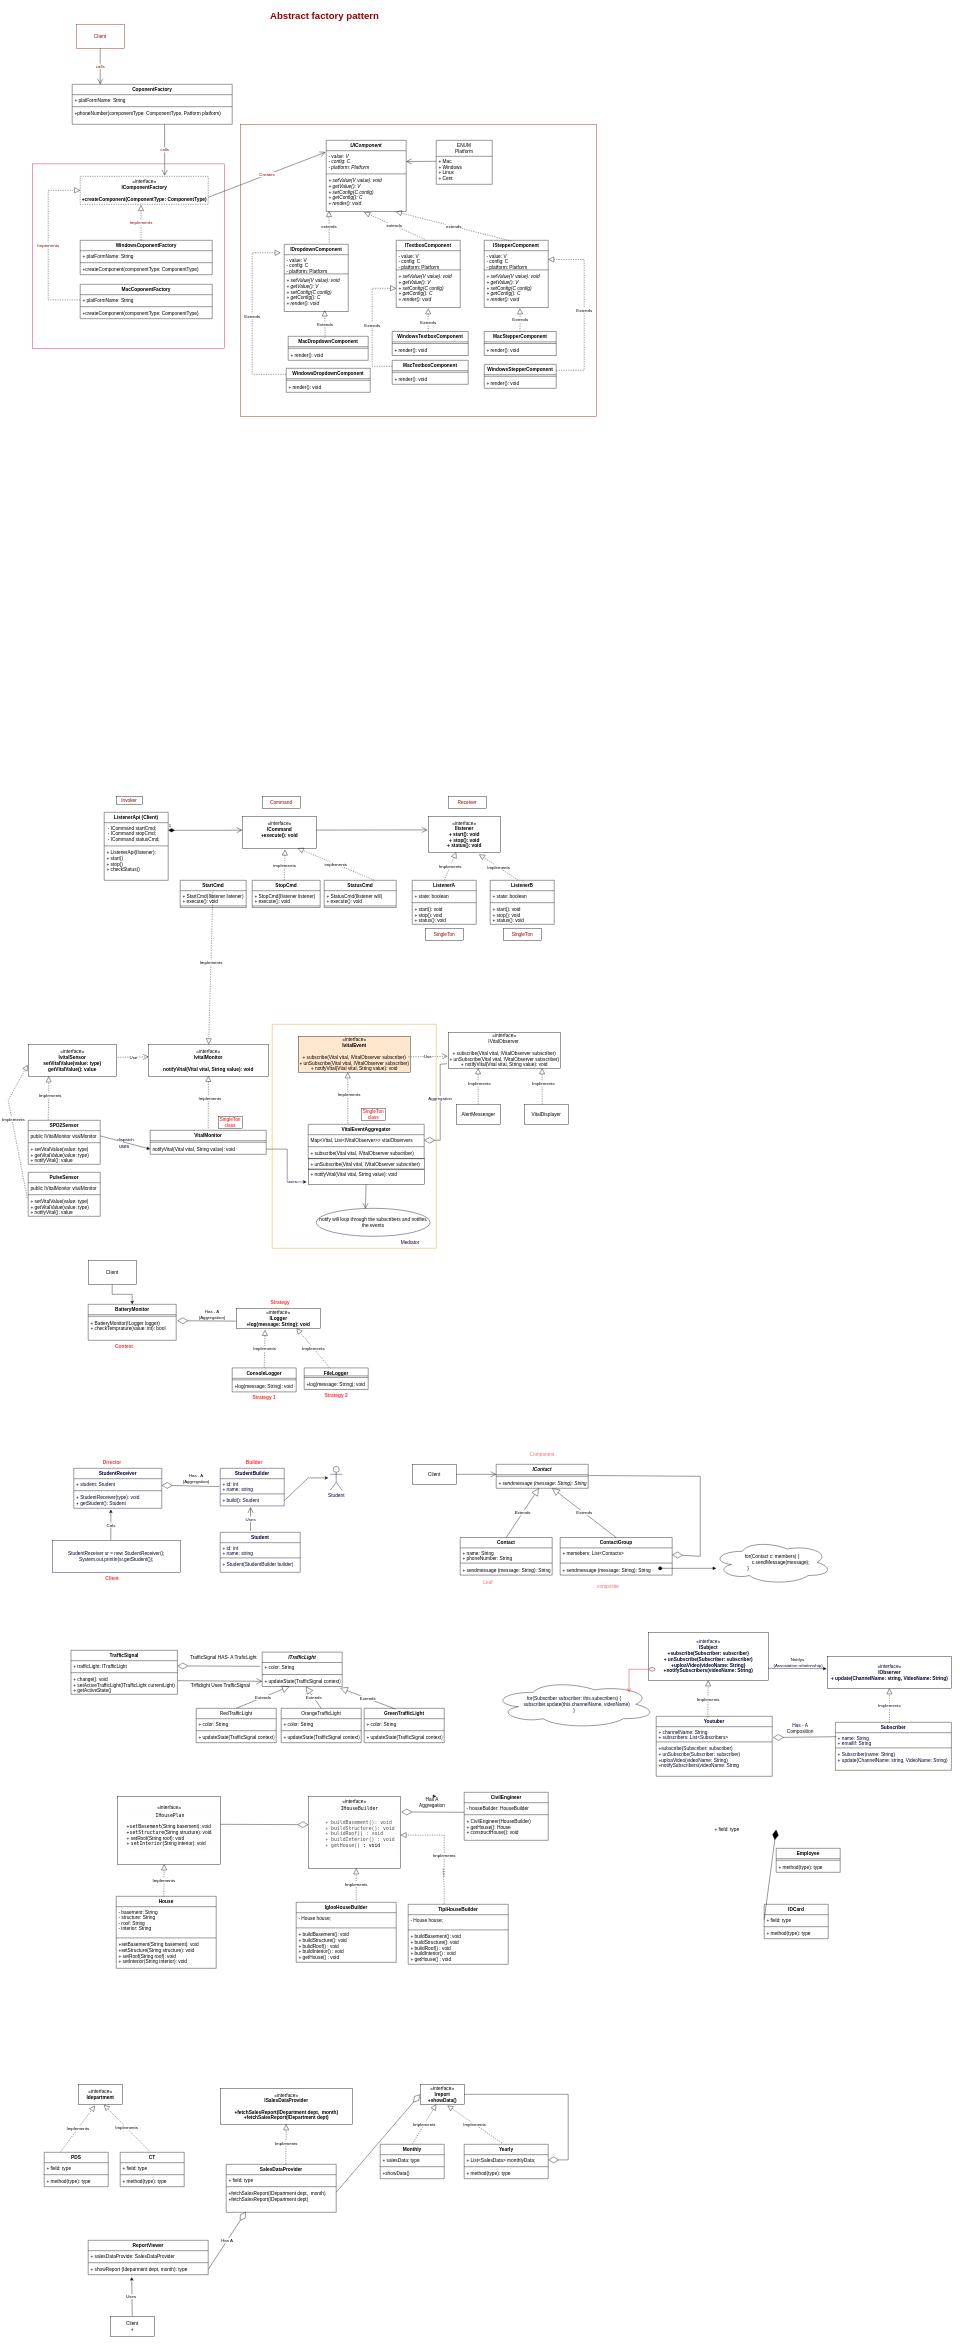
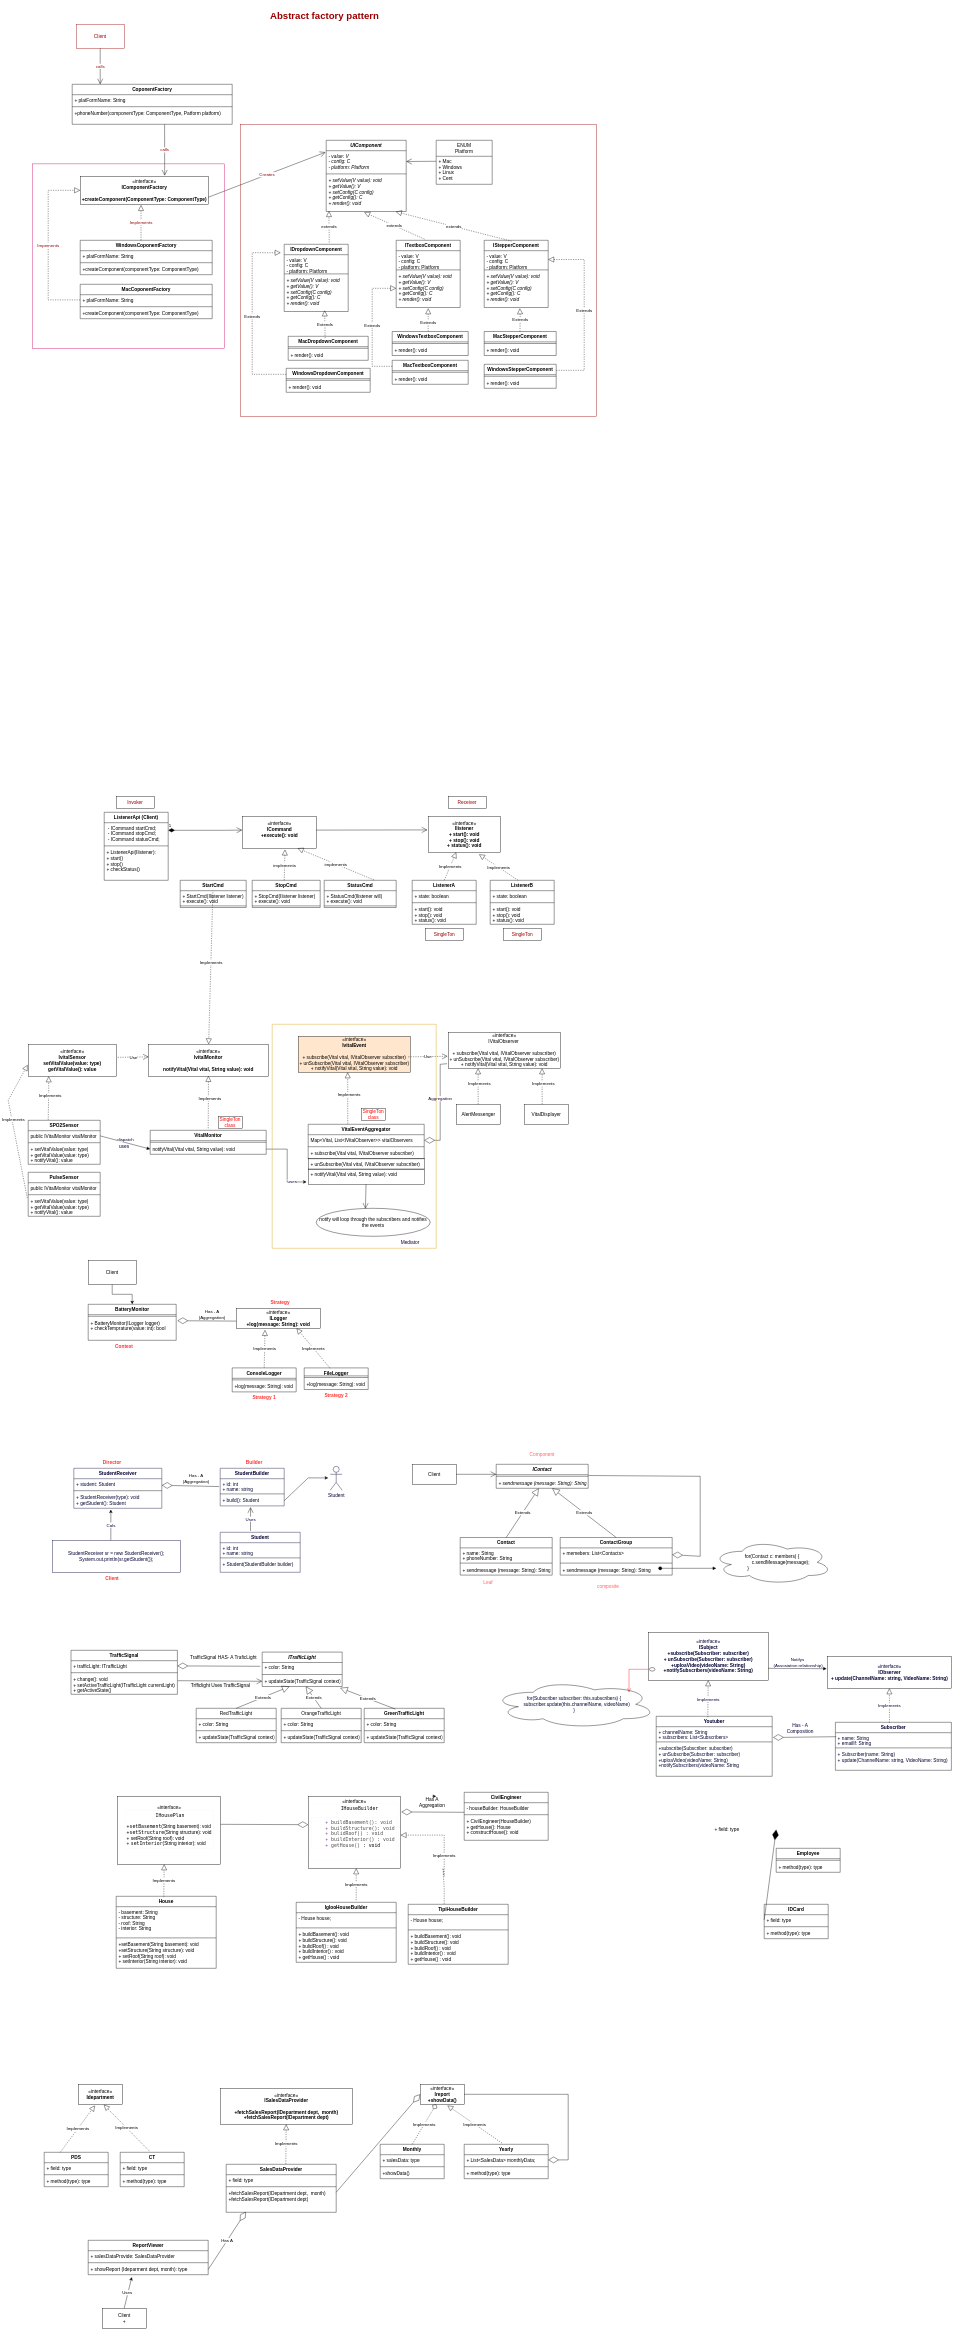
(144, 190) -> (144, 190)
(129, 800) -> (135, 802)
(281, 802) -> none
(433, 2110) -> (433, 2110)
(132, 2326) -> (124, 2318)
